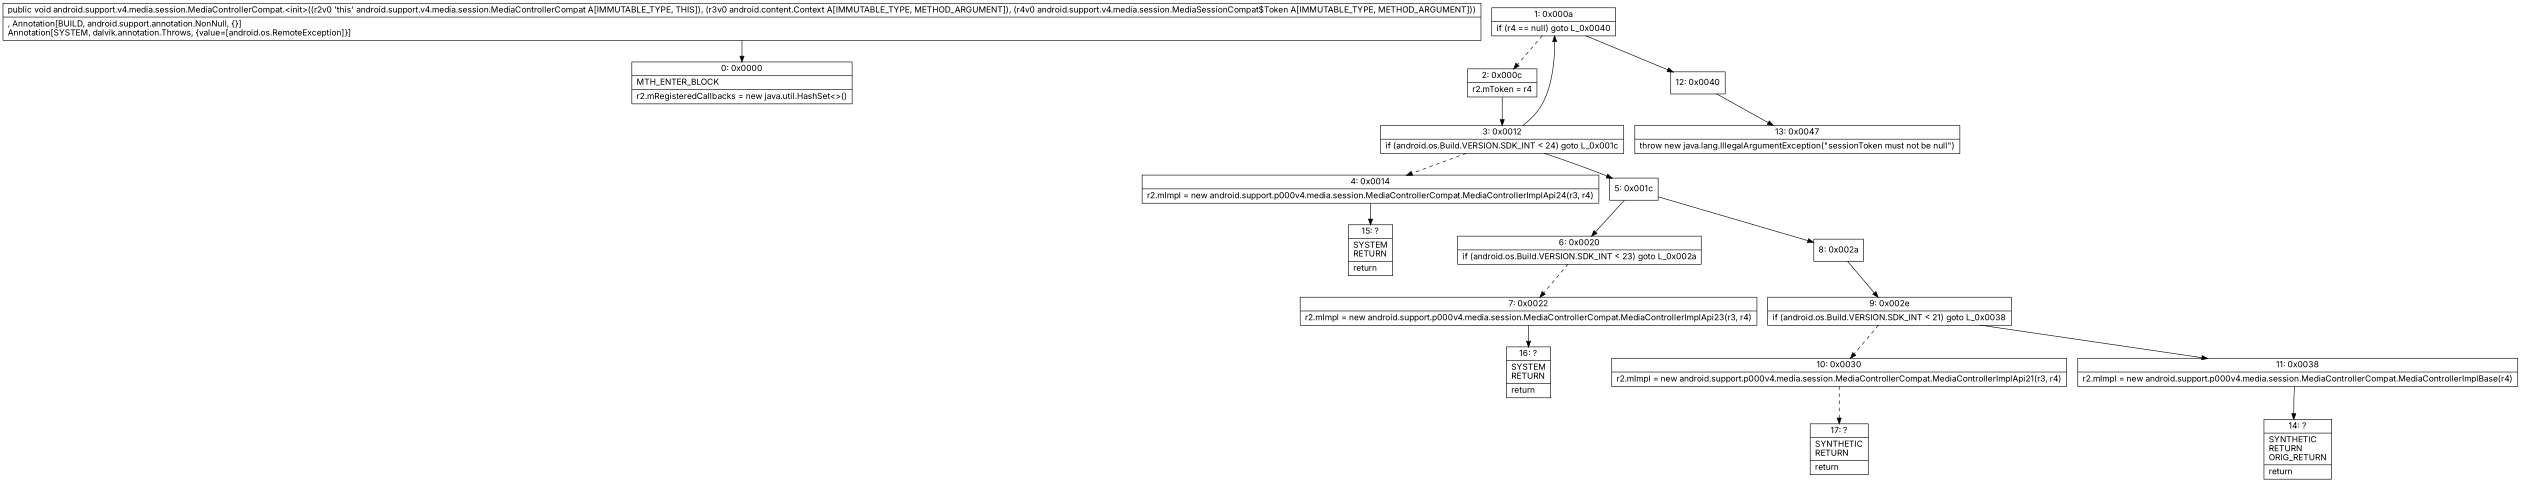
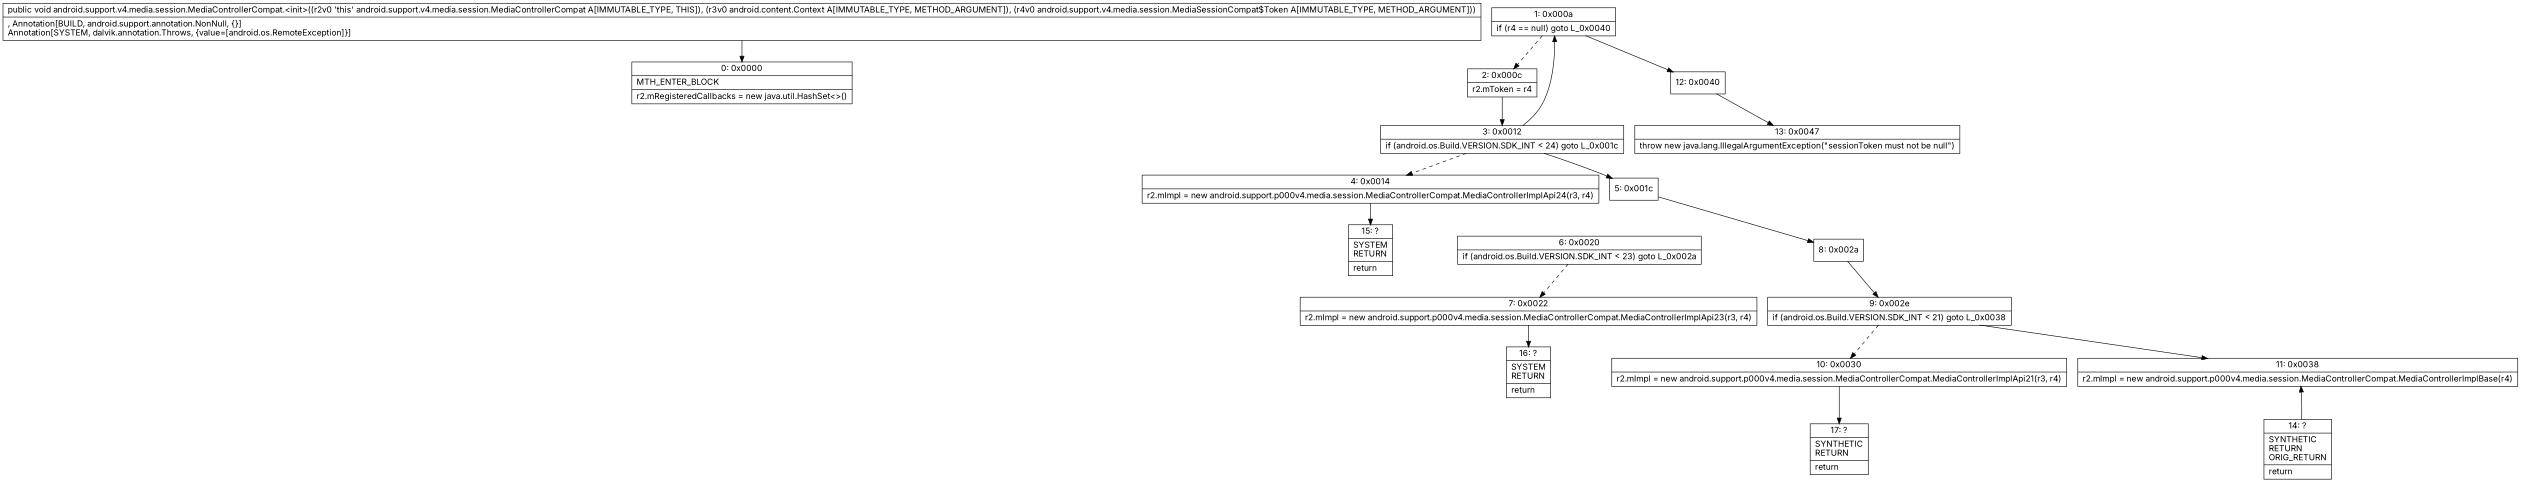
(1610, 216) -> none
(2294, 400) -> (2302, 406)
(1839, 402) -> (1839, 402)
